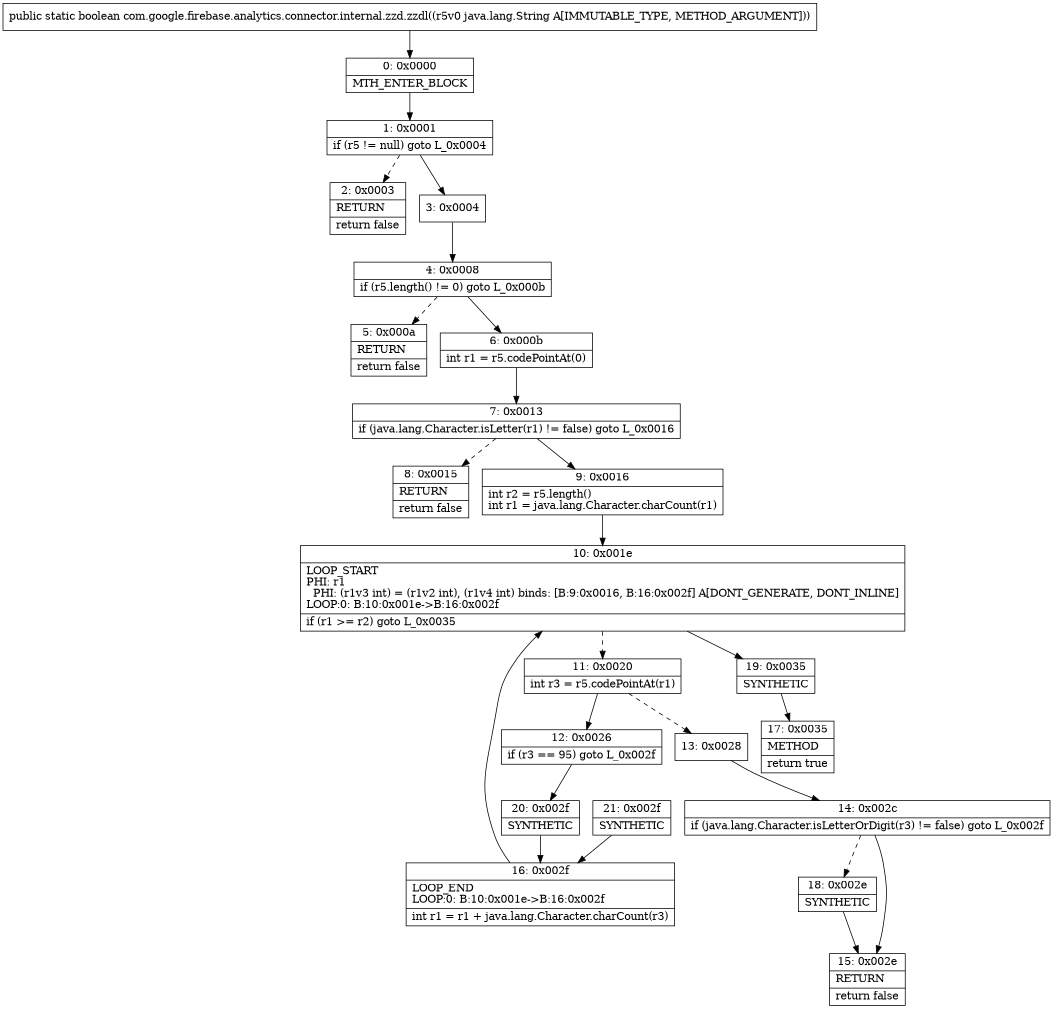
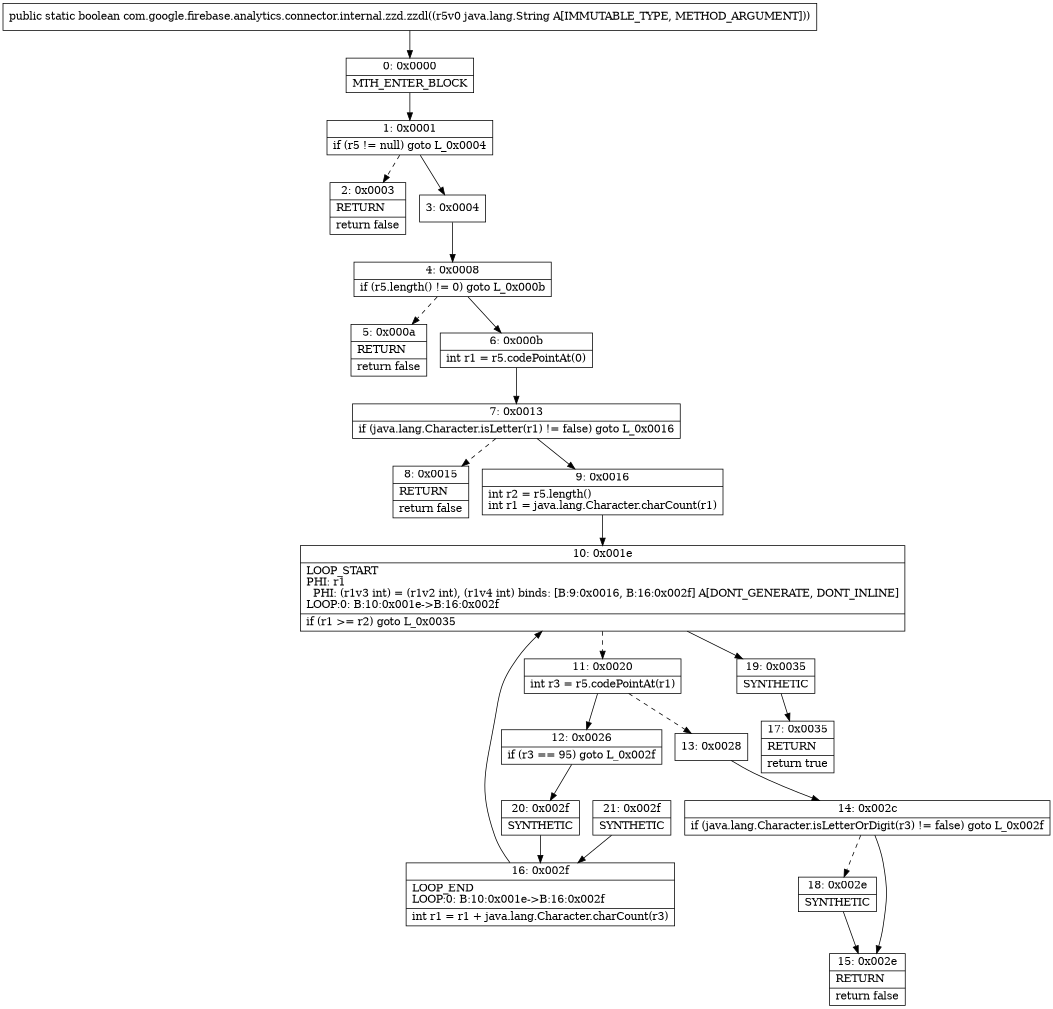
(793, 747) -> (792, 747)
